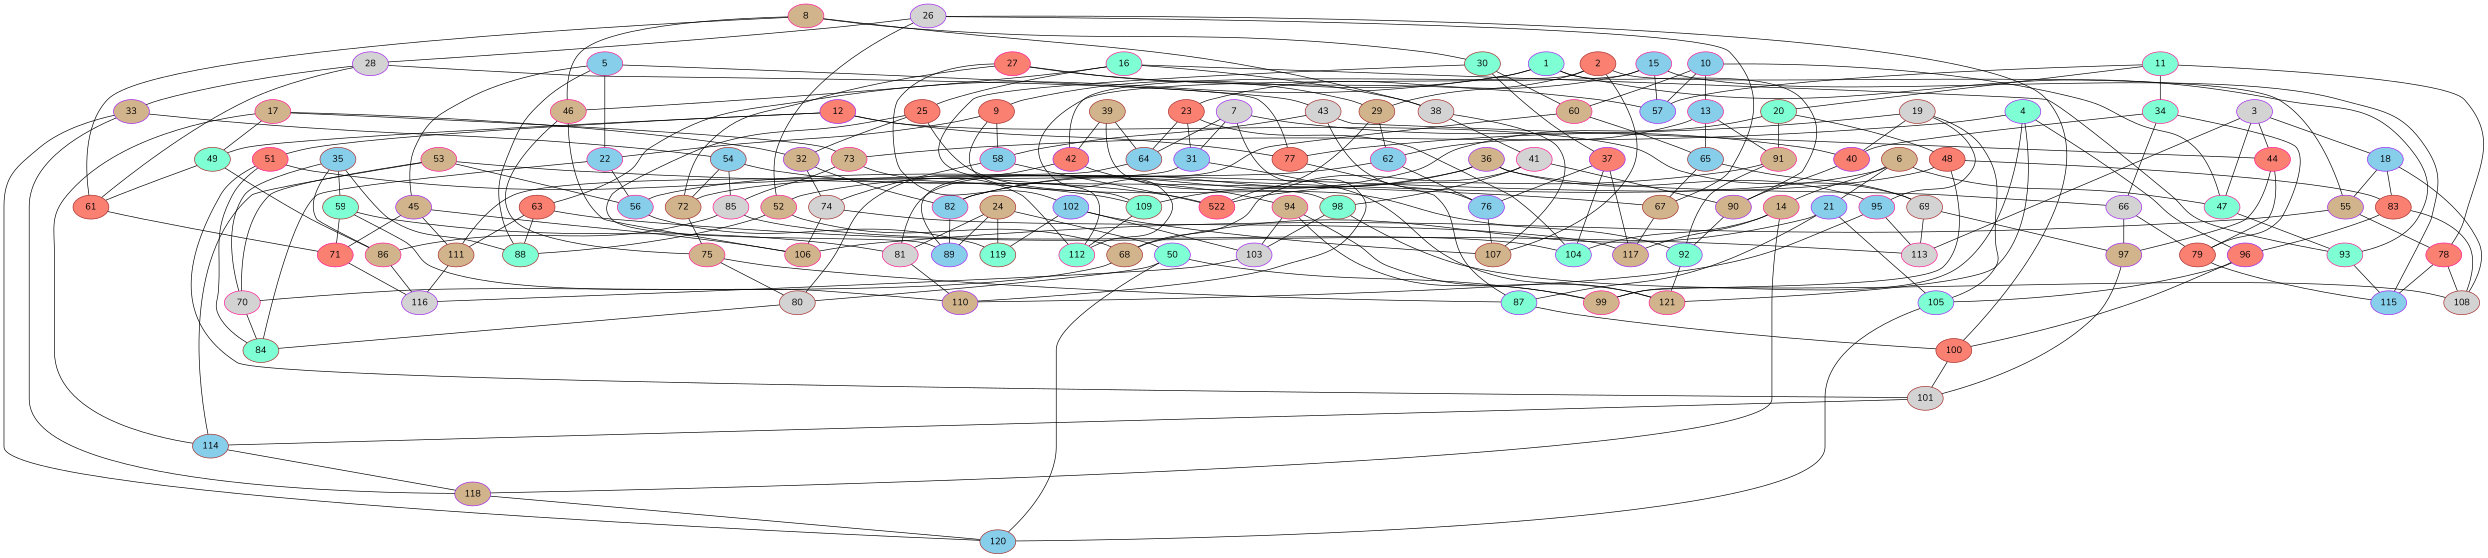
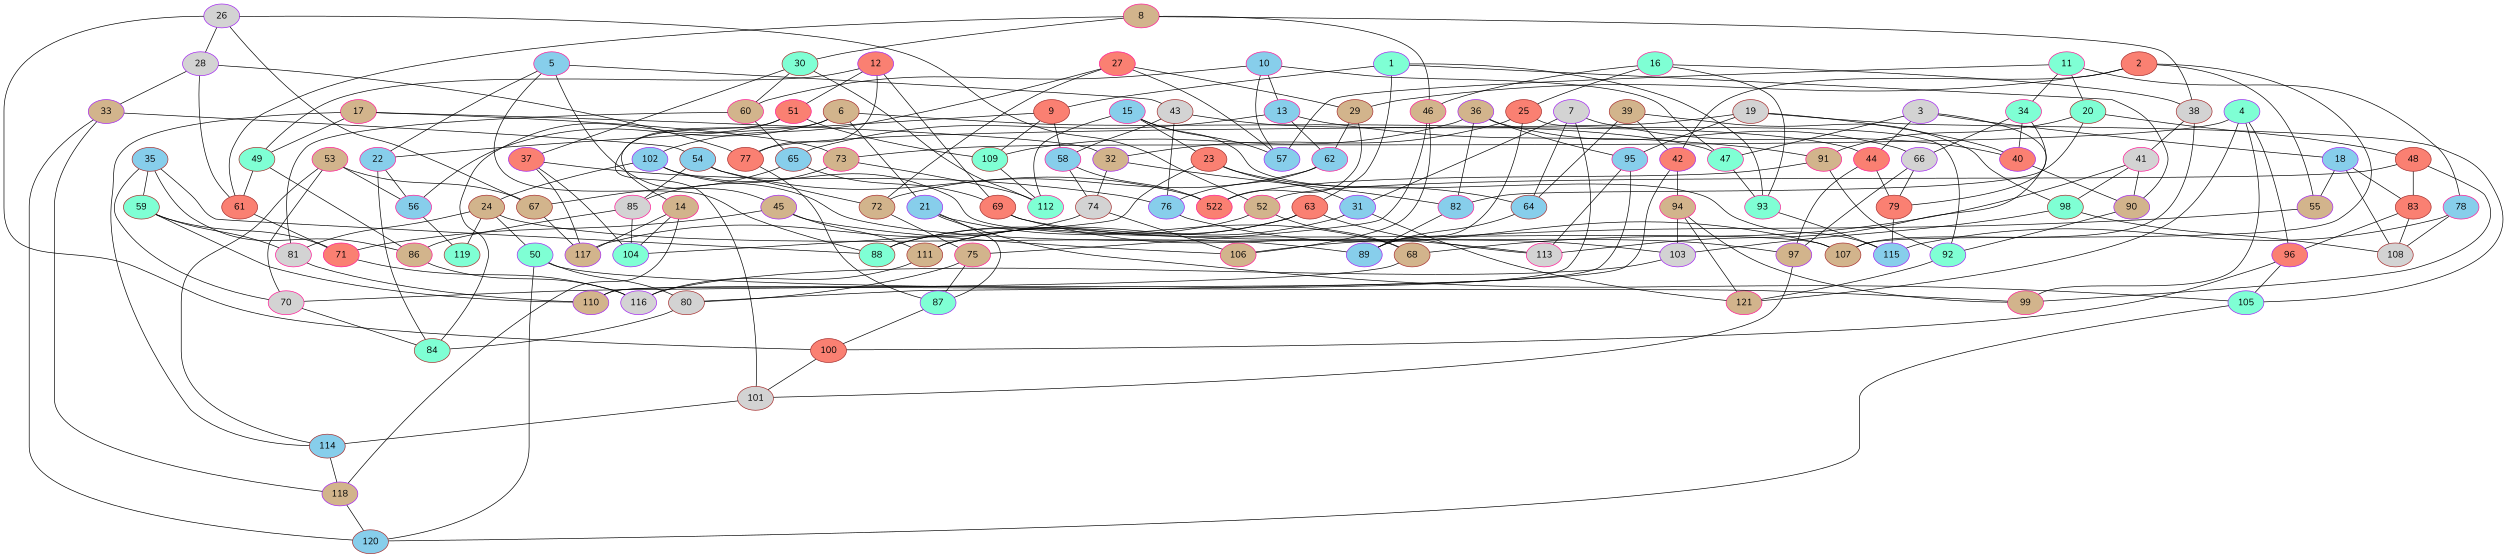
(1925, 207) -> (998, 207)
(1040, 227) -> (566, 178)
(2395, 231) -> none
(2444, 255) -> (2461, 207)
